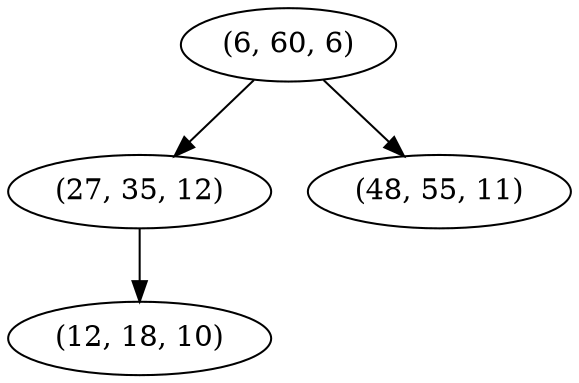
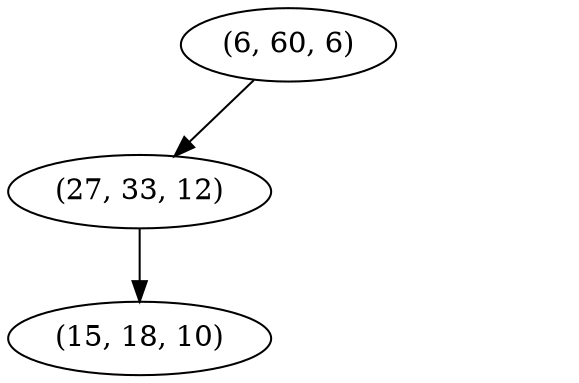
(140, 192) -> (140, 192)
(439, 192) -> none
(140, 338) -> (140, 338)
